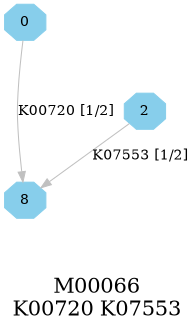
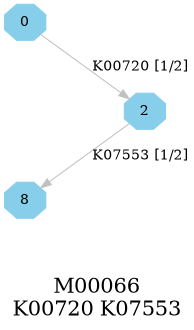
(17, 106) -> (81, 64)
